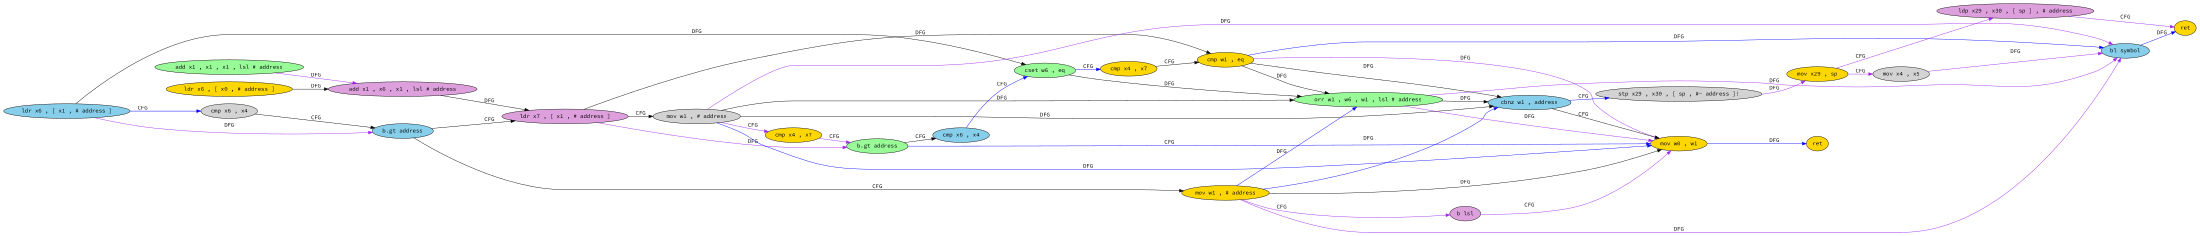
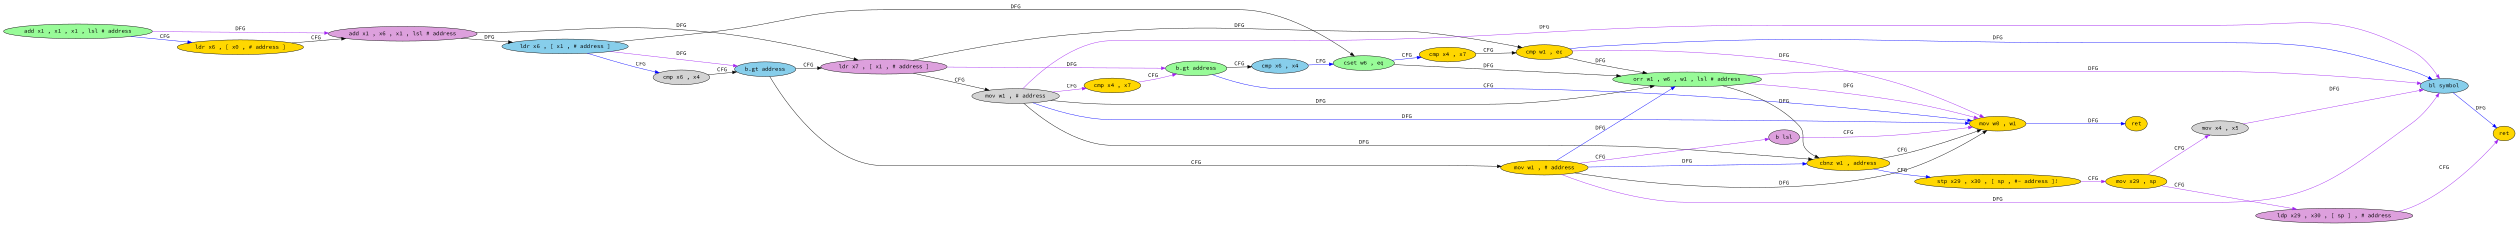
none -> (159, 39)
none -> (485, 40)
(1374, 79) -> none
(316, 86) -> (316, 38)
(1774, 88) -> (2093, 178)
(1679, 94) -> (1998, 181)
(1529, 103) -> (1848, 163)
